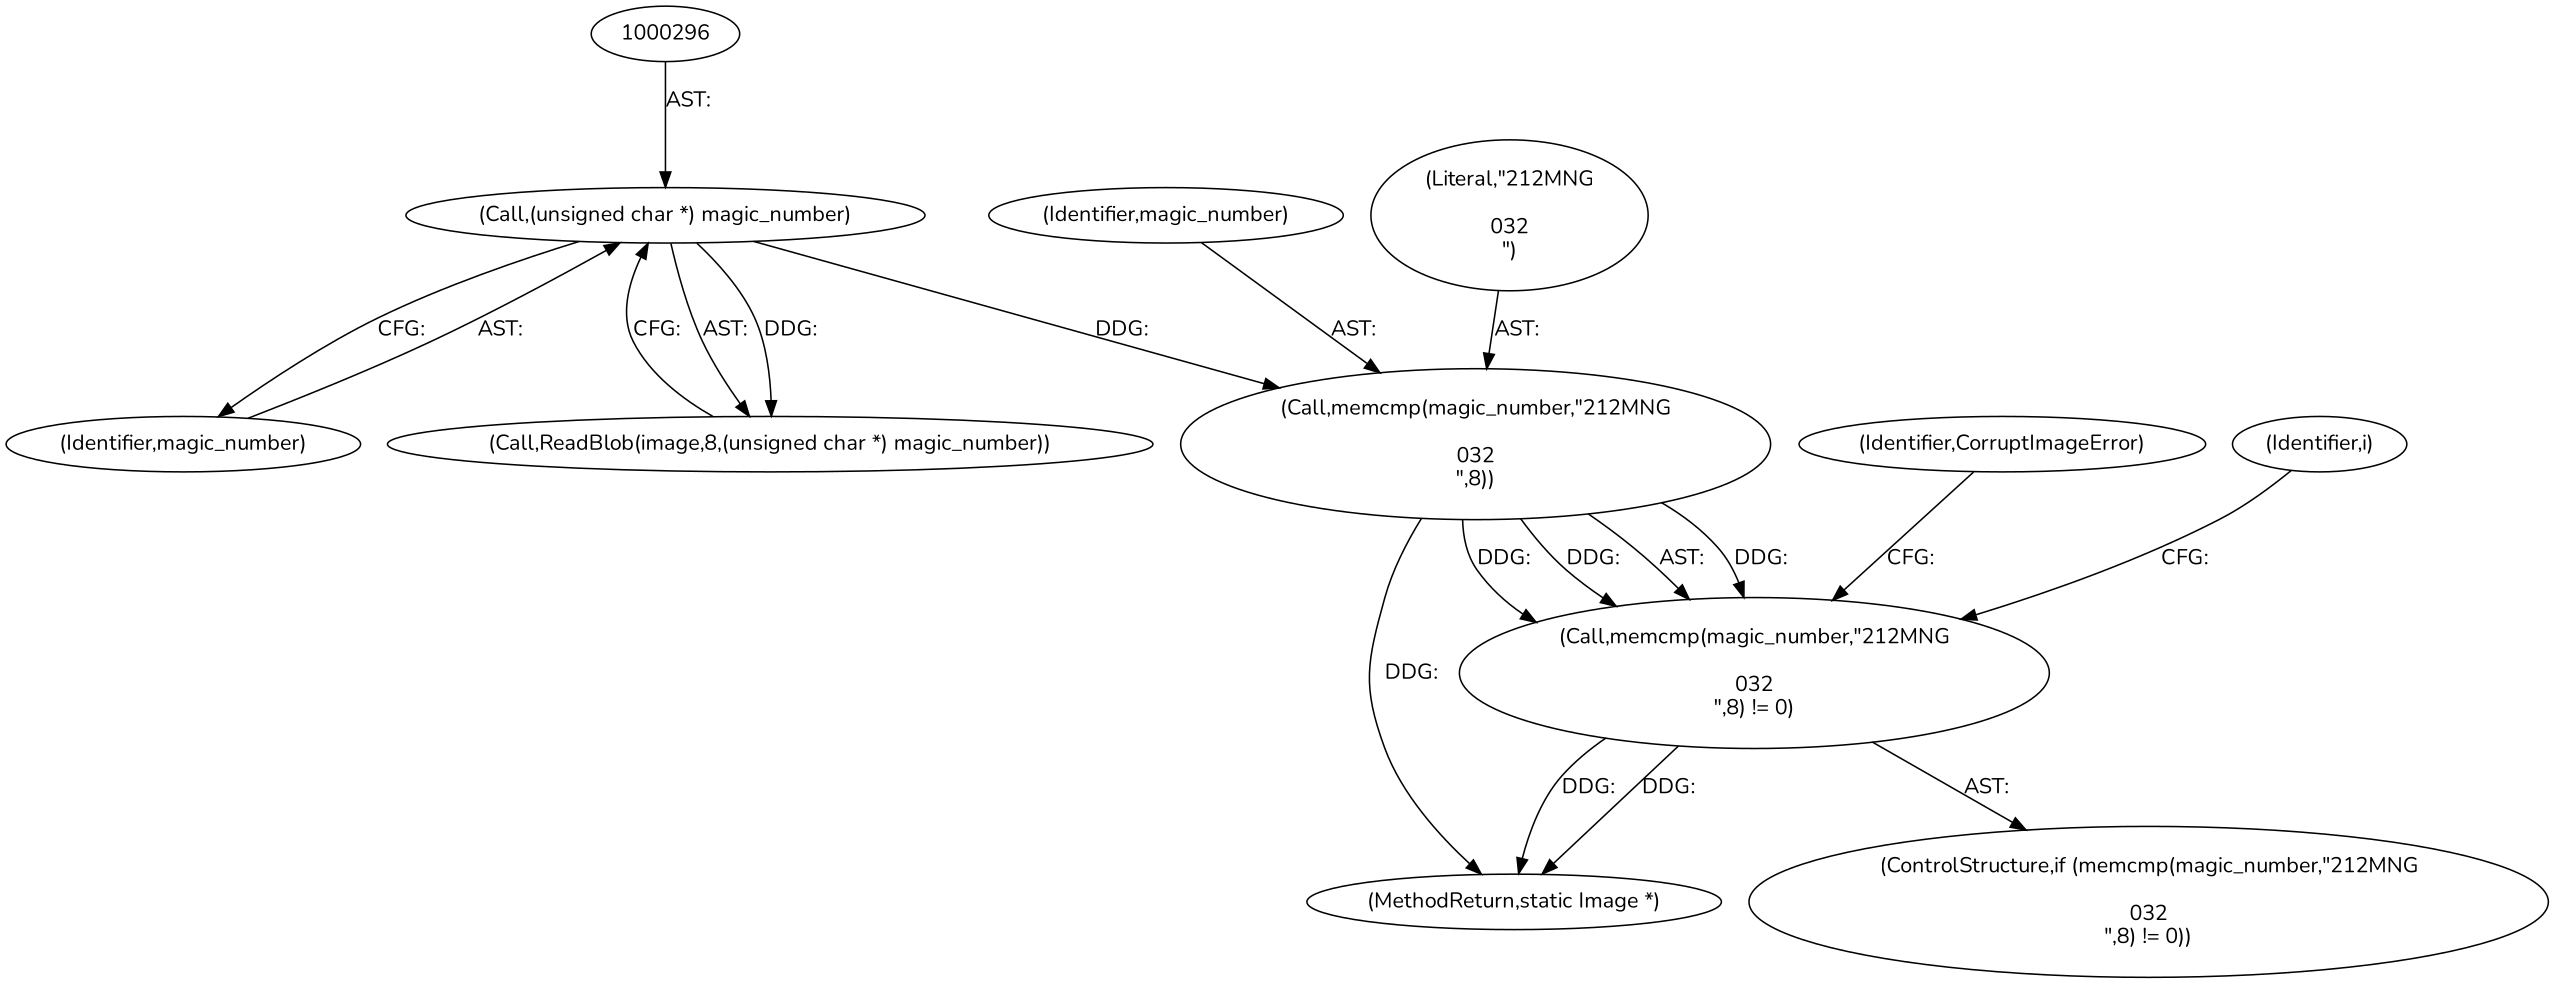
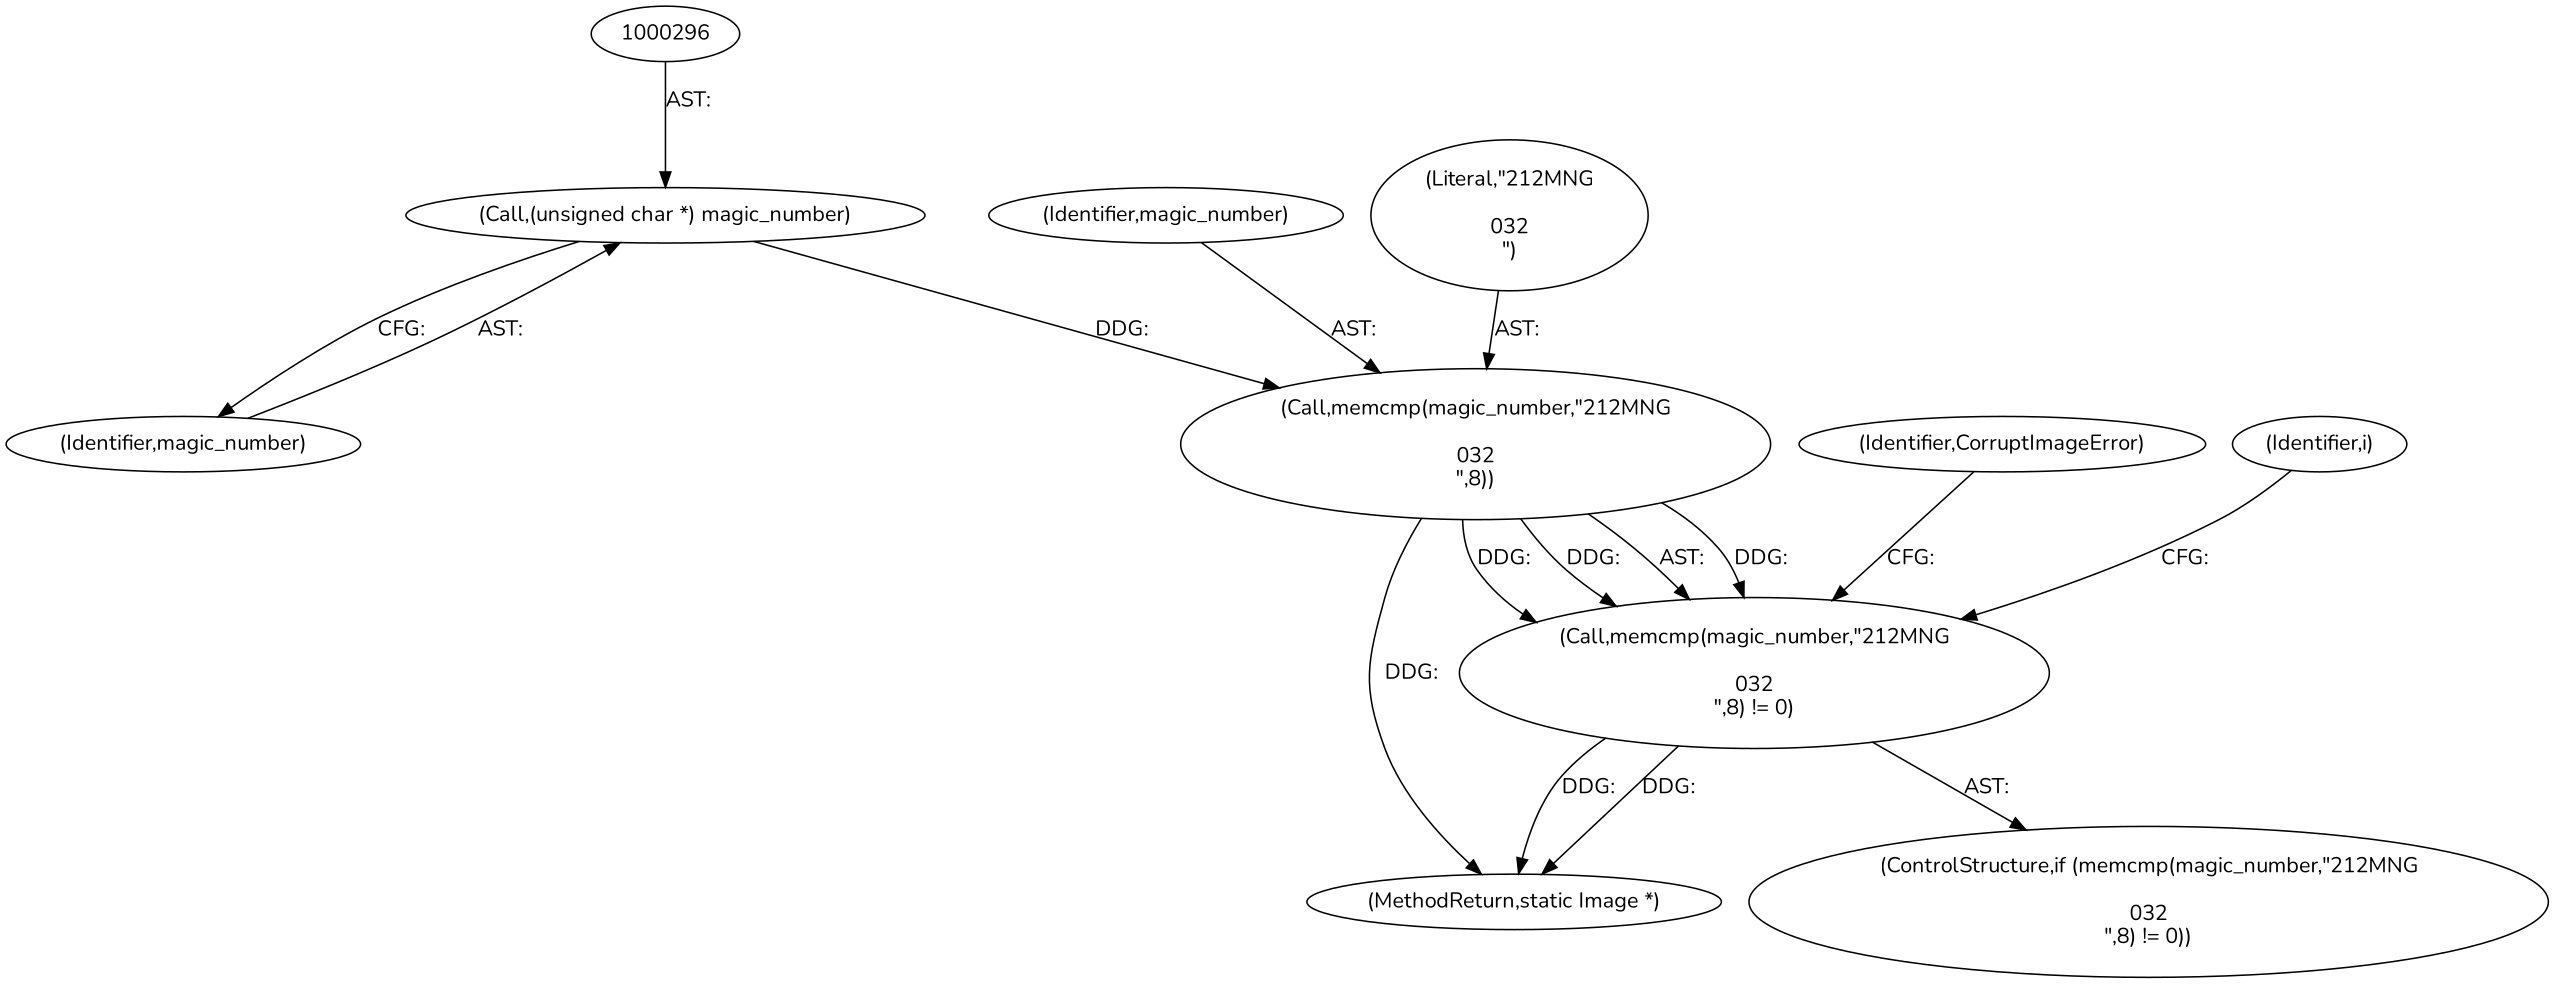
(770, 444) -> none
